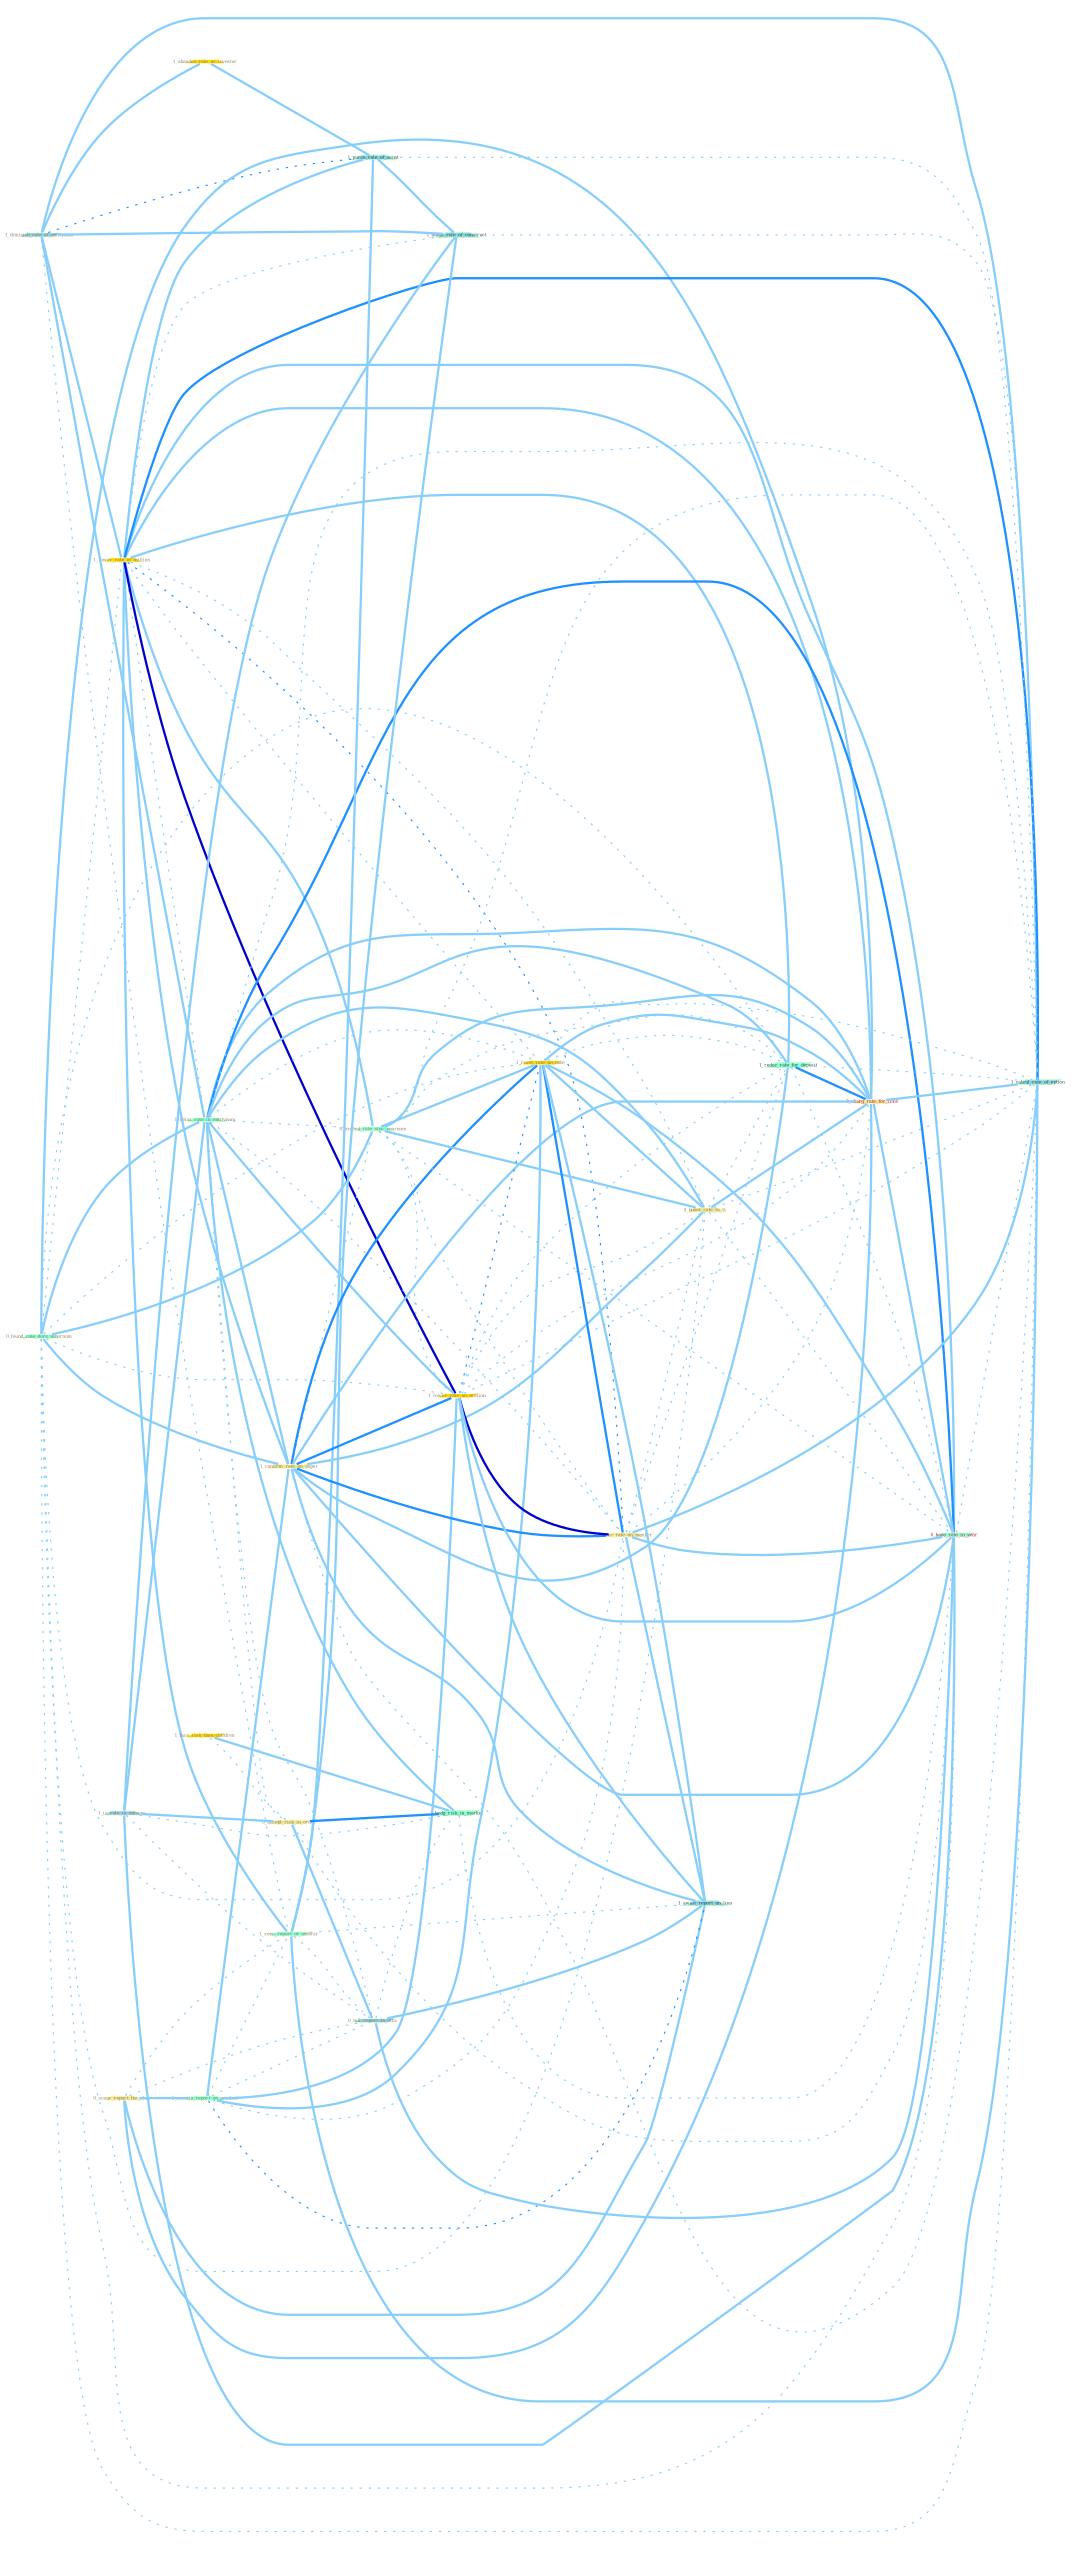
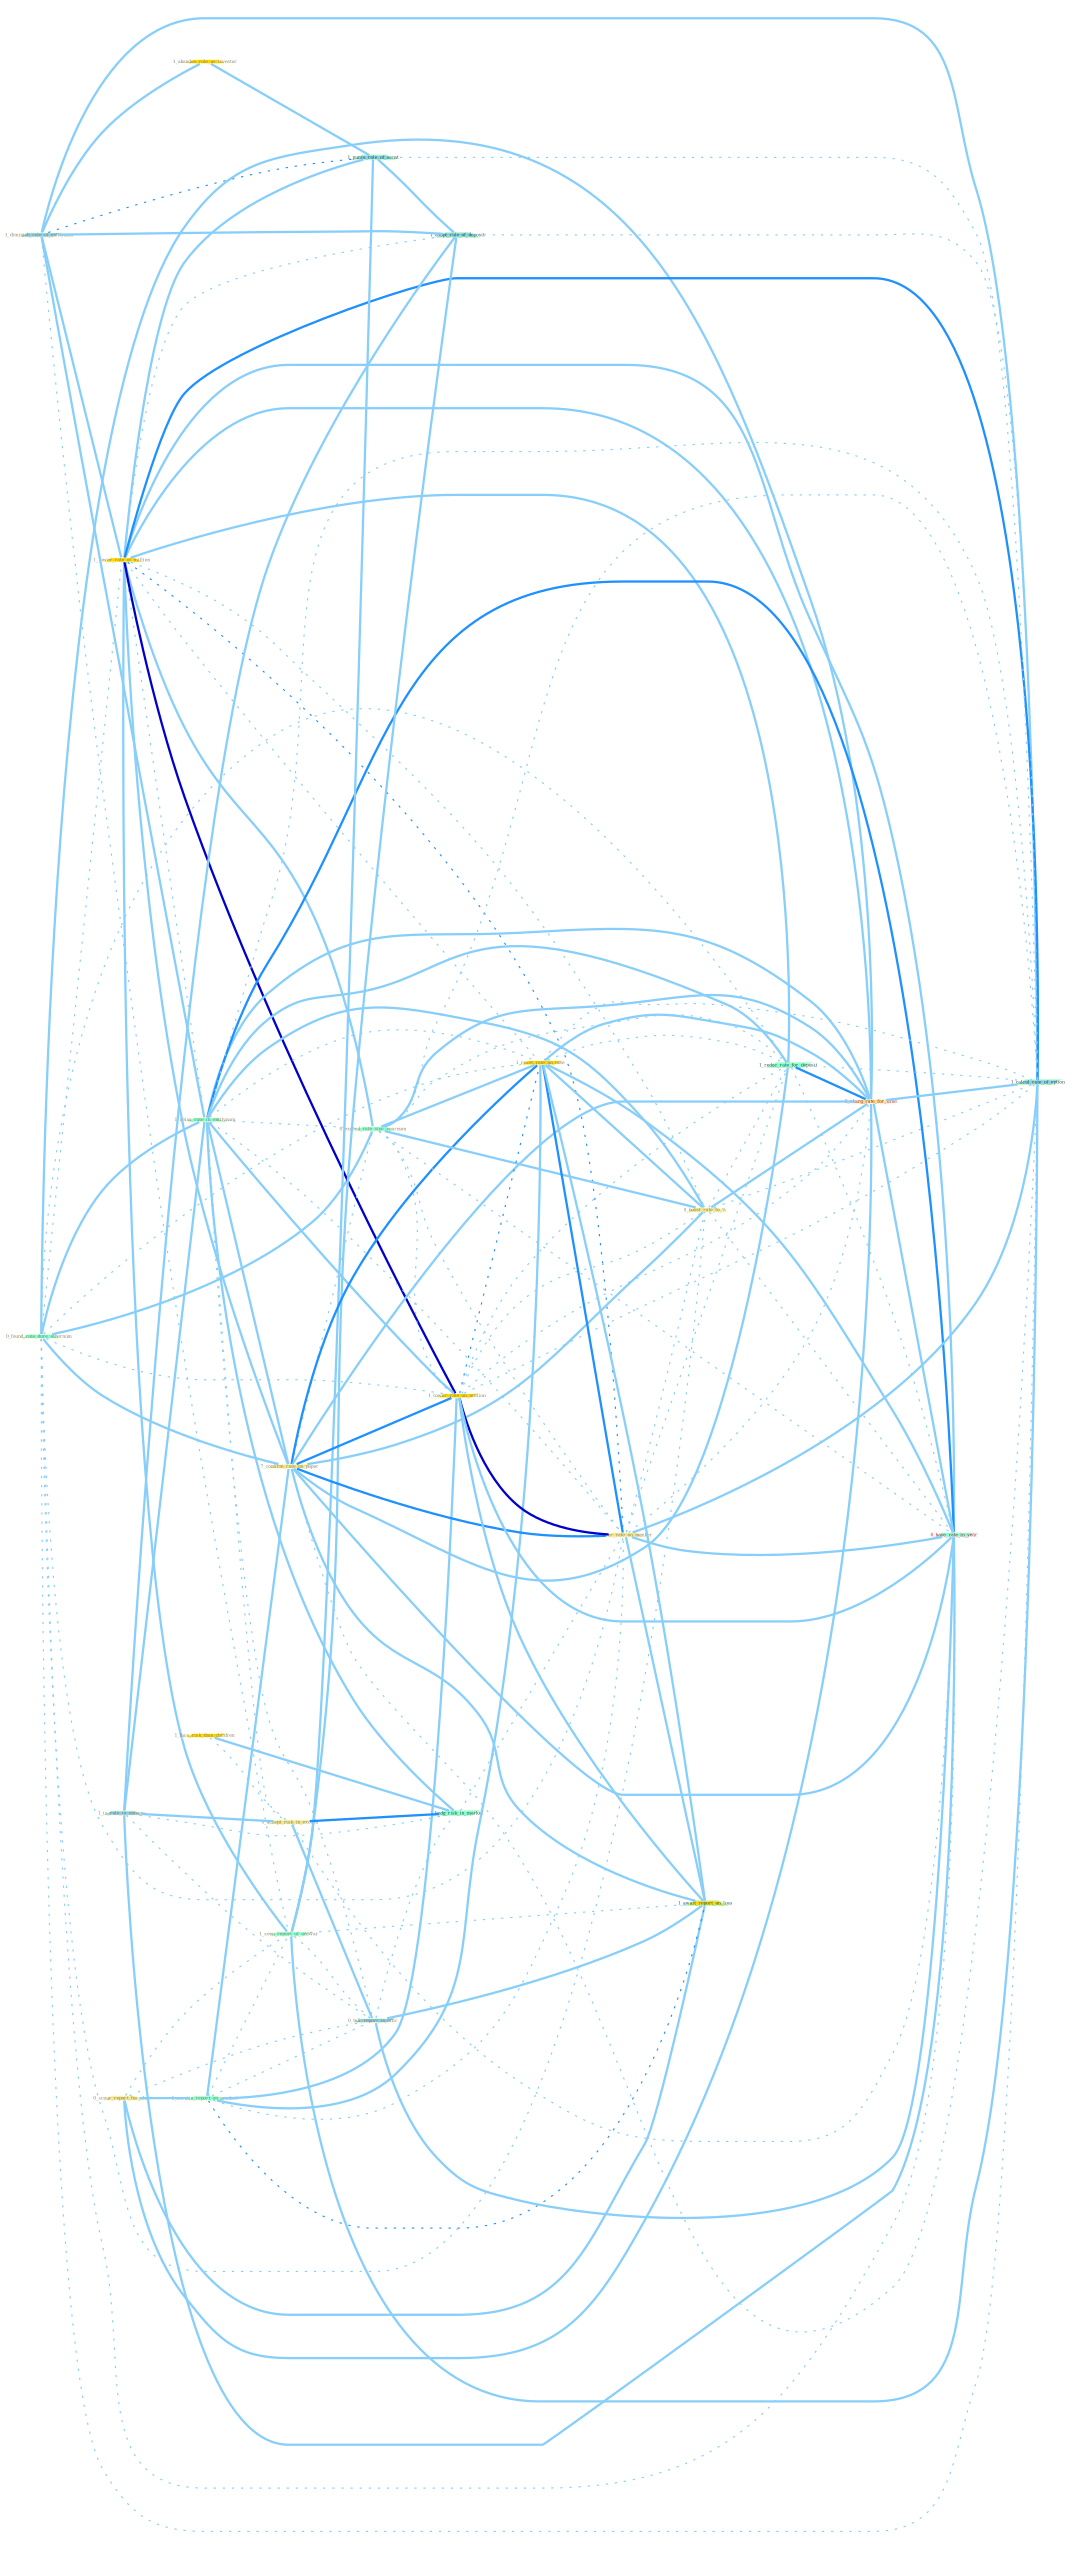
(458, 235) -> (458, 235)
(872, 1102) -> (872, 1102)
(997, 1309) -> none
(290, 1466) -> (290, 1466)
(290, 1822) -> (290, 1822)
(706, 1903) -> (706, 1903)
(828, 2079) -> (545, 1667)
